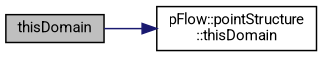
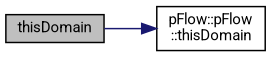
(237, 29) -> (211, 29)
